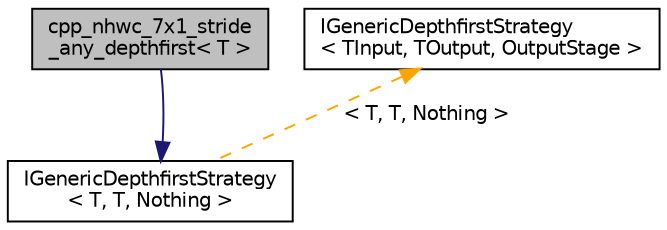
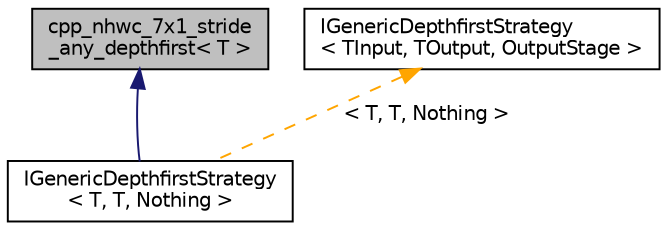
(163, 105) -> (137, 125)
